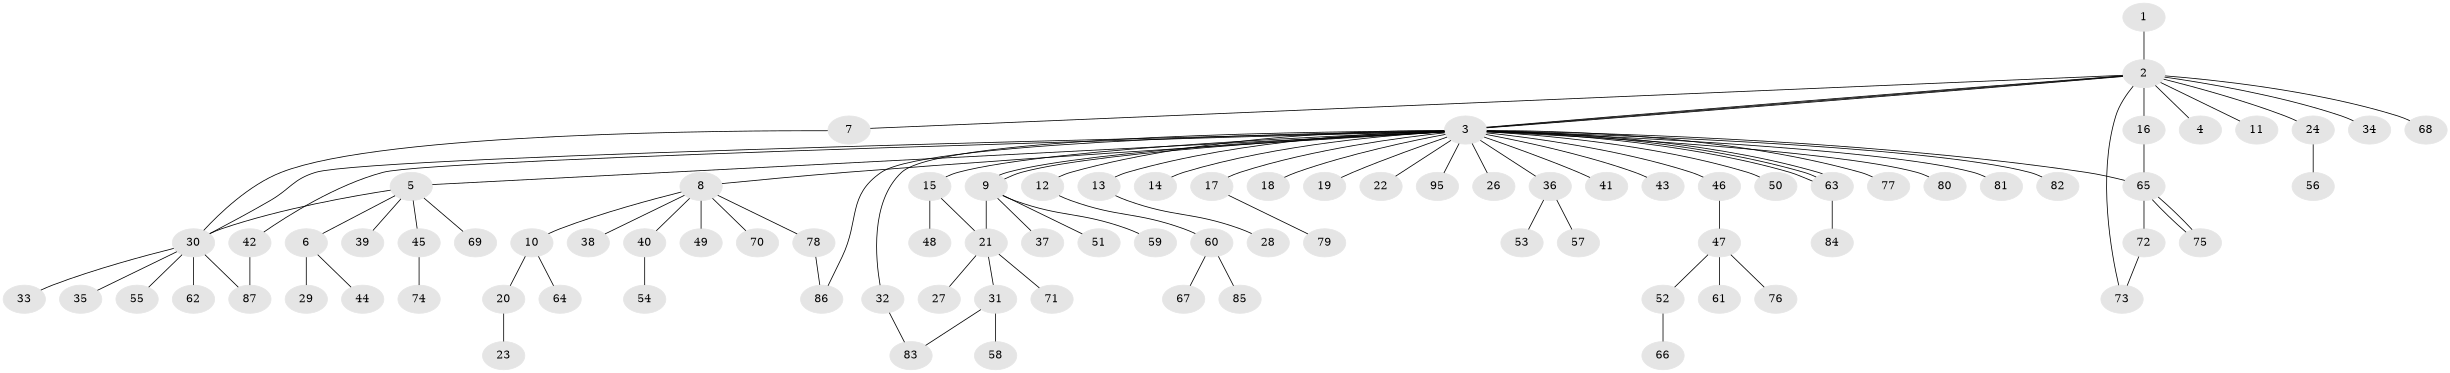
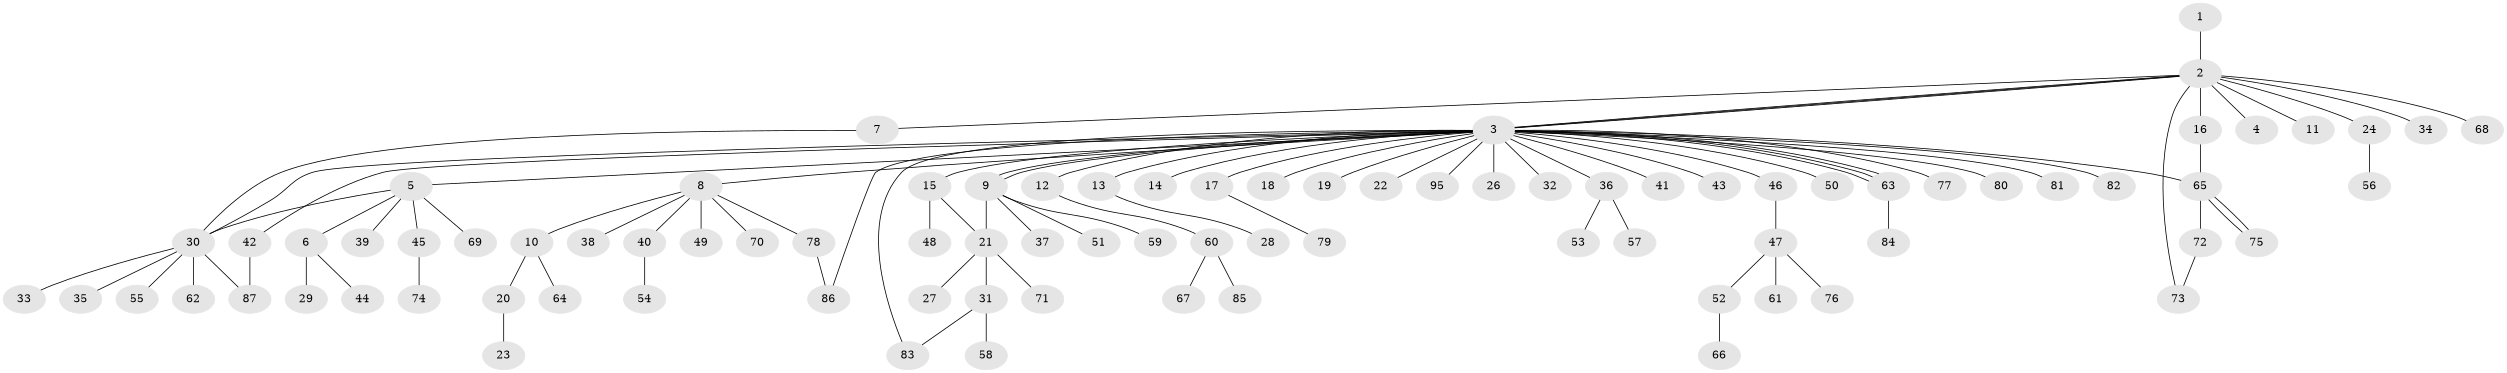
(897, 327) -> (1096, 139)
